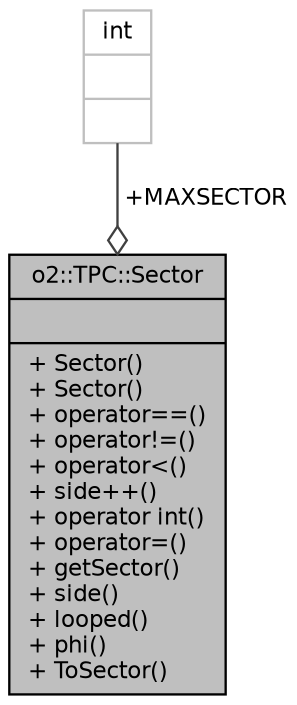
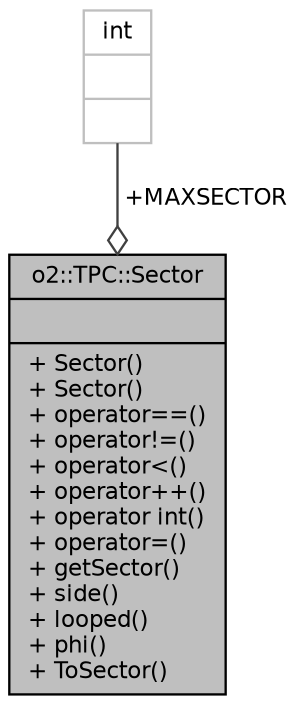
(93, 492) -> (117, 492)
